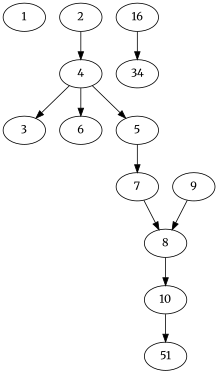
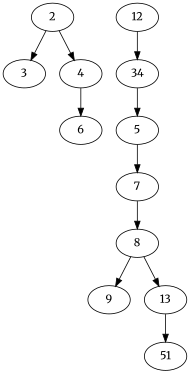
(24, 17) -> none
(137, 17) -> (137, 17)
(55, 99) -> (40, 42)
(106, 99) -> (137, 98)
(182, 211) -> (125, 268)
(166, 300) -> (166, 300)
